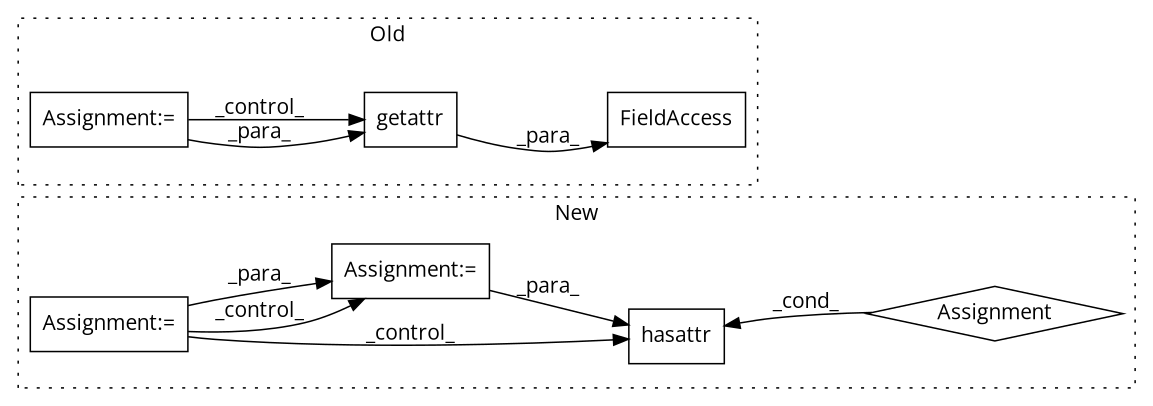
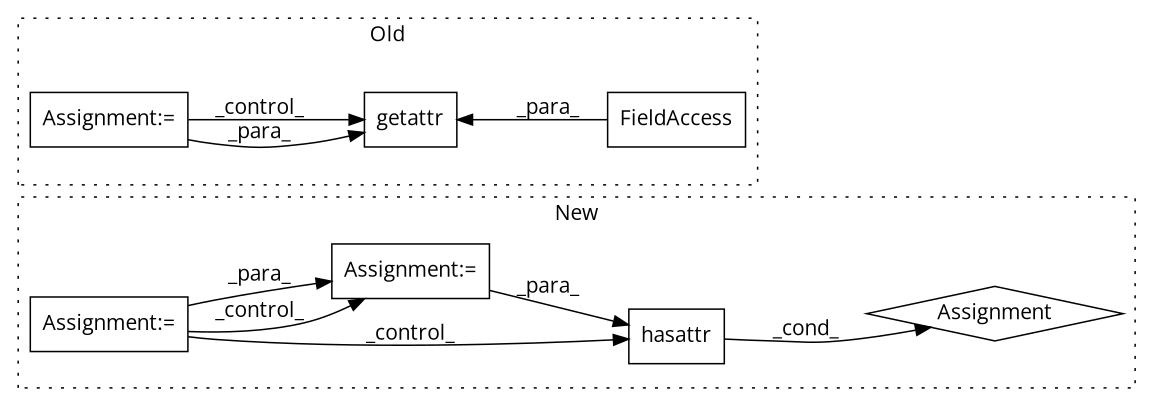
(524, 149) -> (540, 120)
(806, 315) -> (820, 342)
